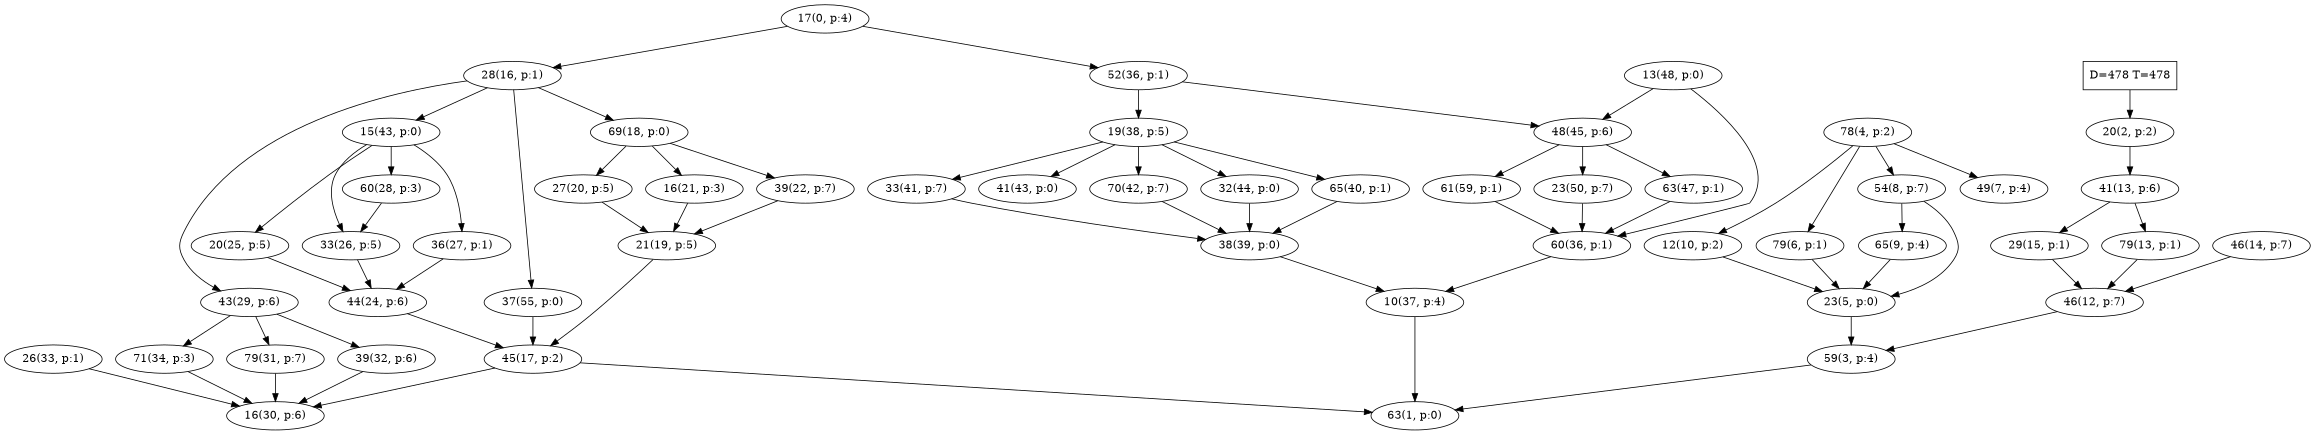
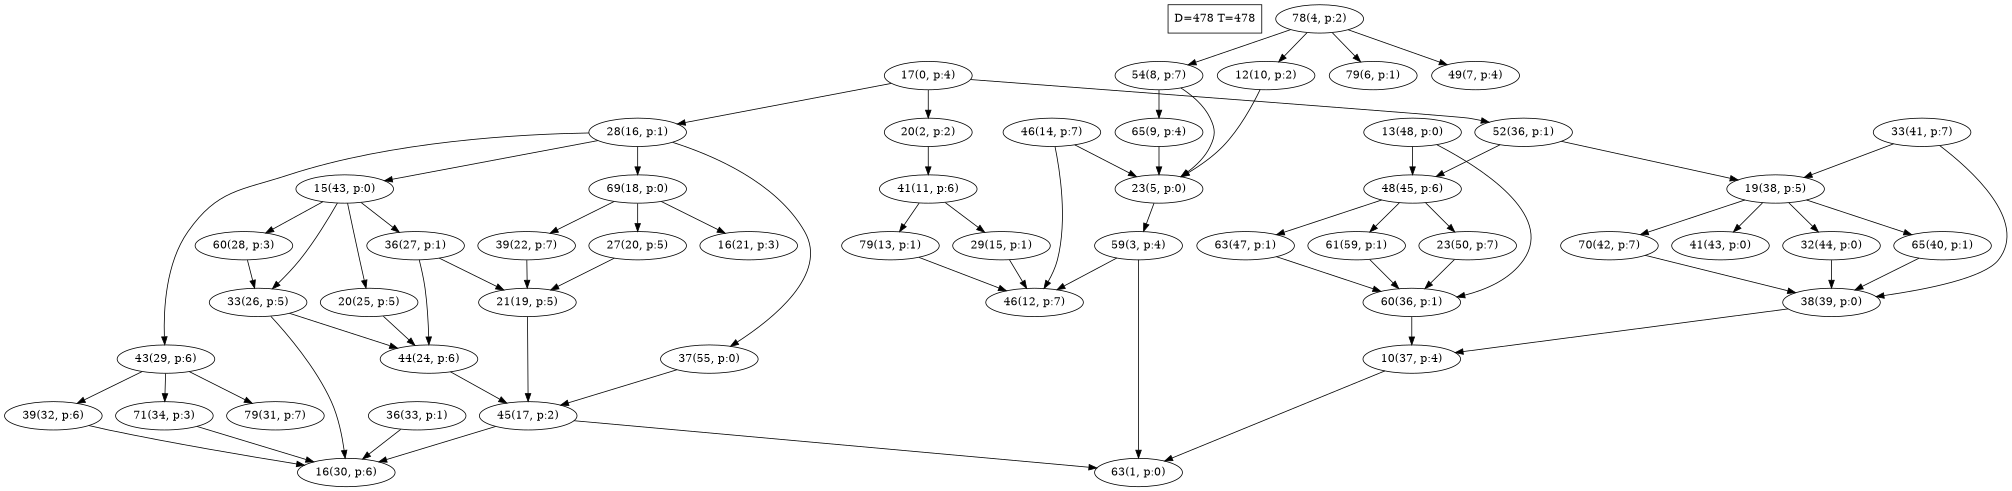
(2130, 100) -> (928, 100)
(1032, 160) -> (1853, 159)
(2130, 189) -> (928, 189)
(682, 214) -> (468, 272)
(1823, 271) -> (1102, 159)
(1976, 330) -> (1090, 272)
(53, 359) -> (417, 416)
(275, 384) -> (318, 378)
